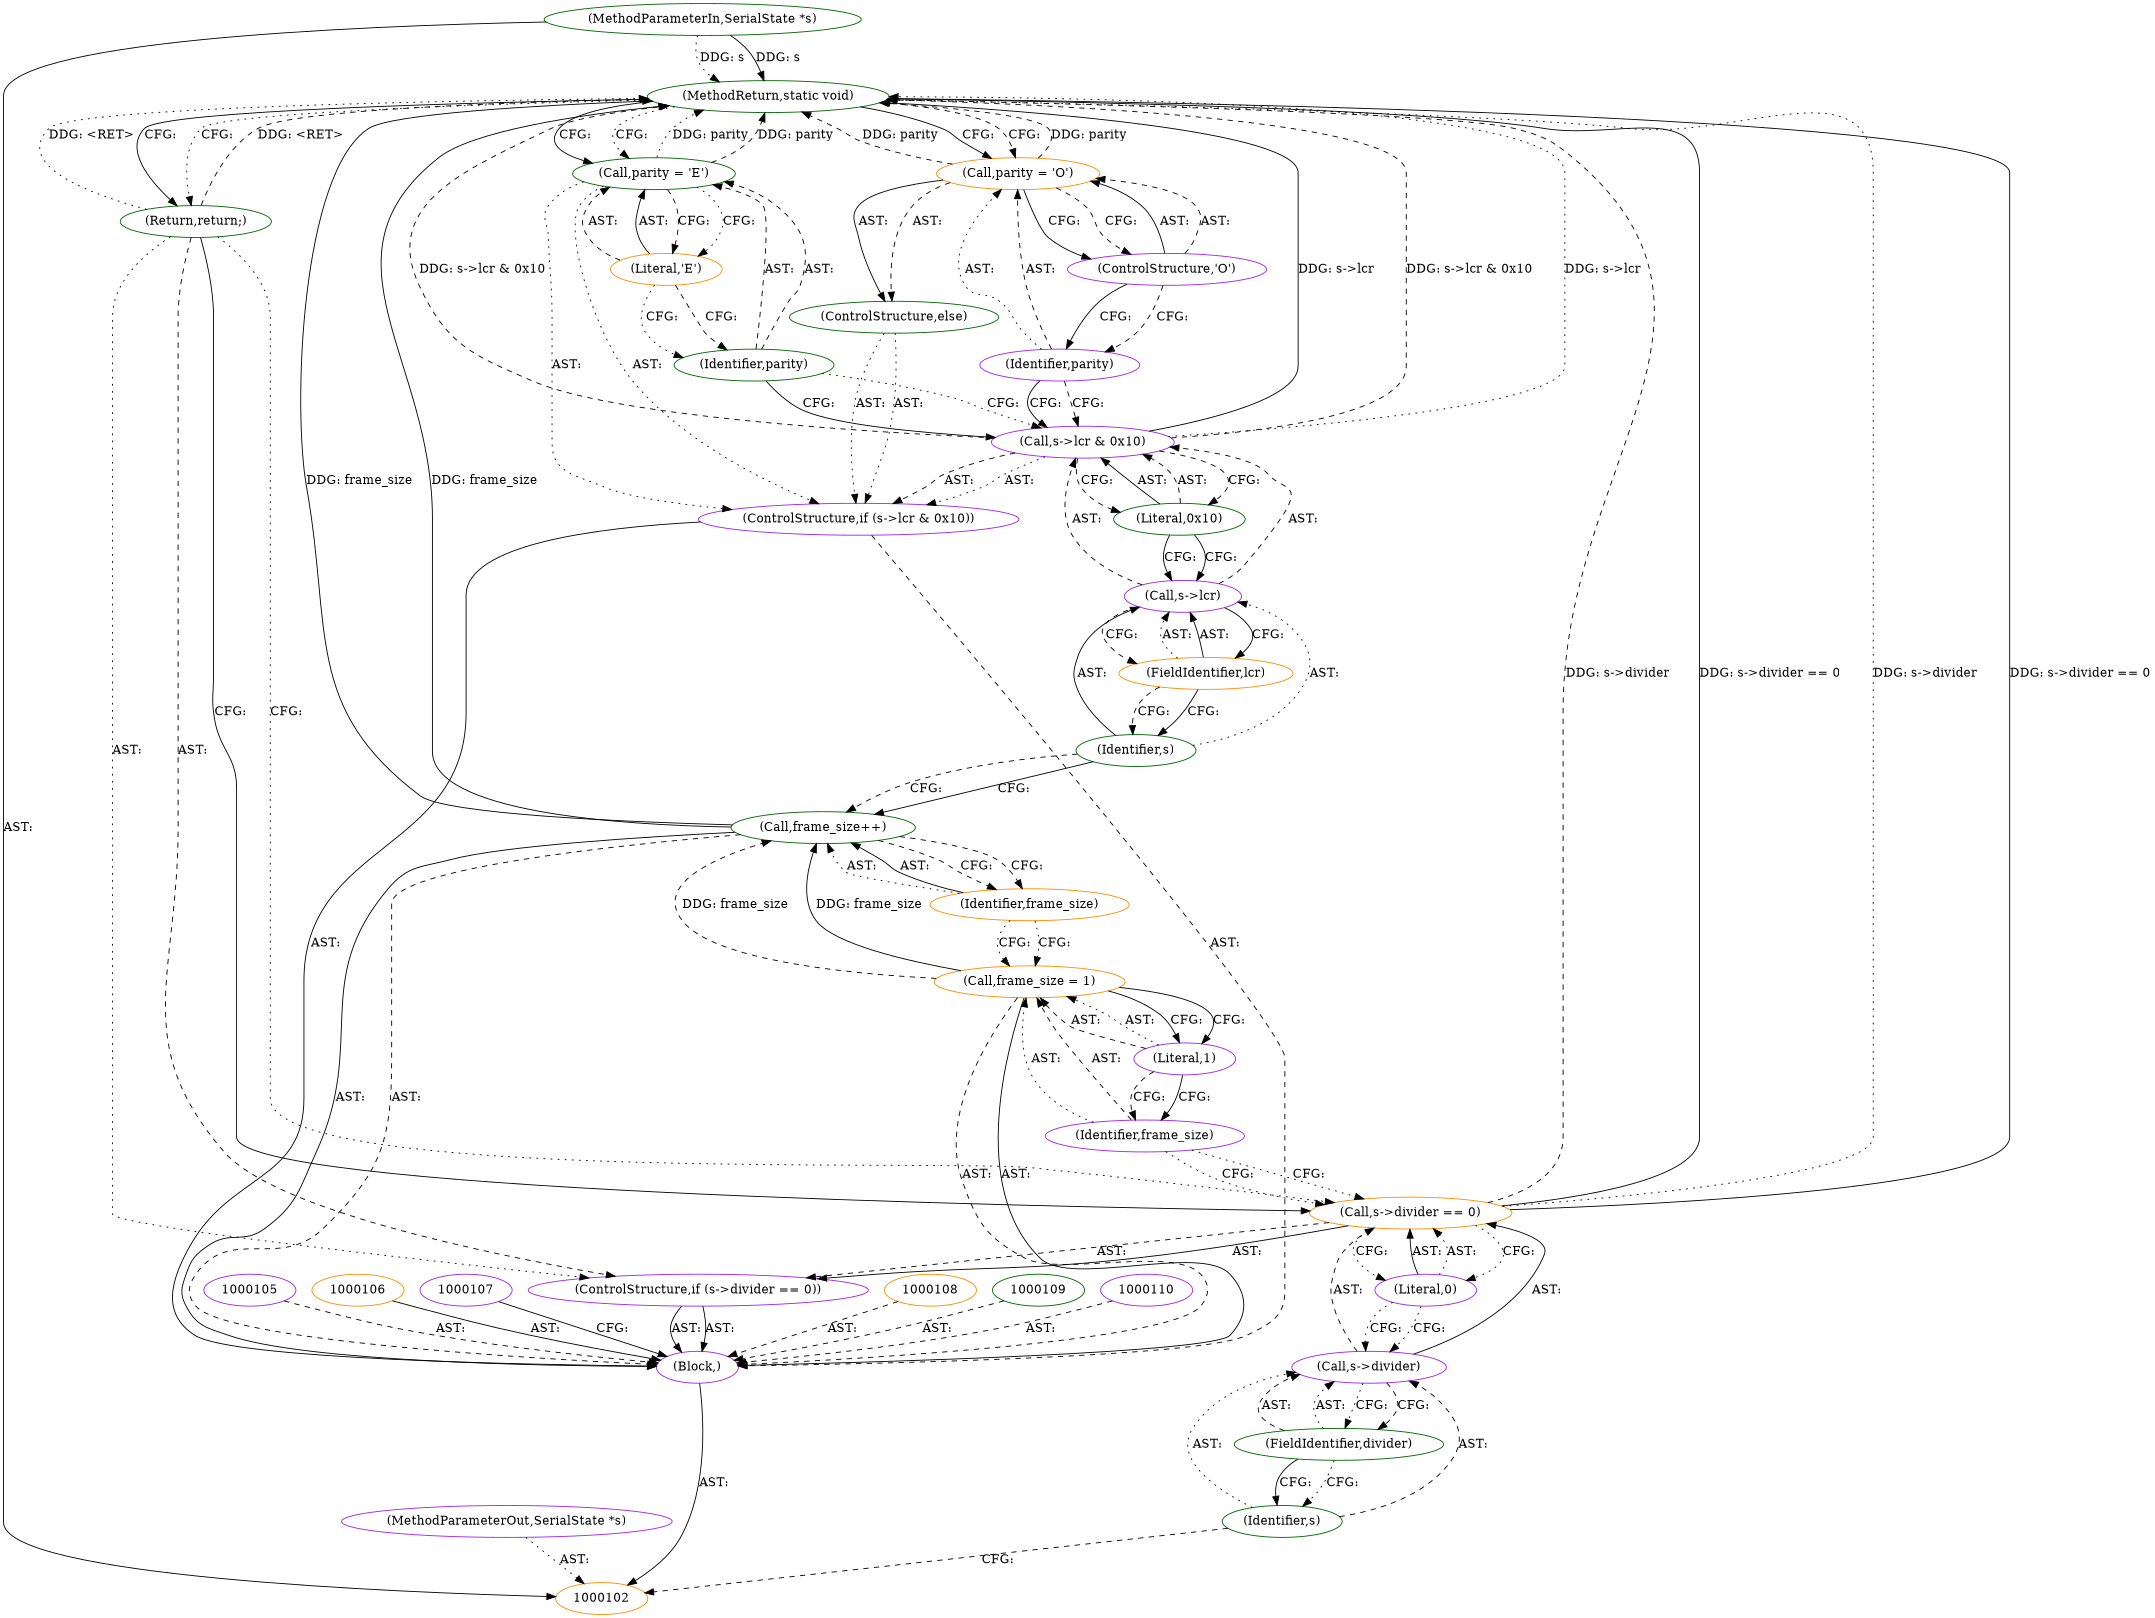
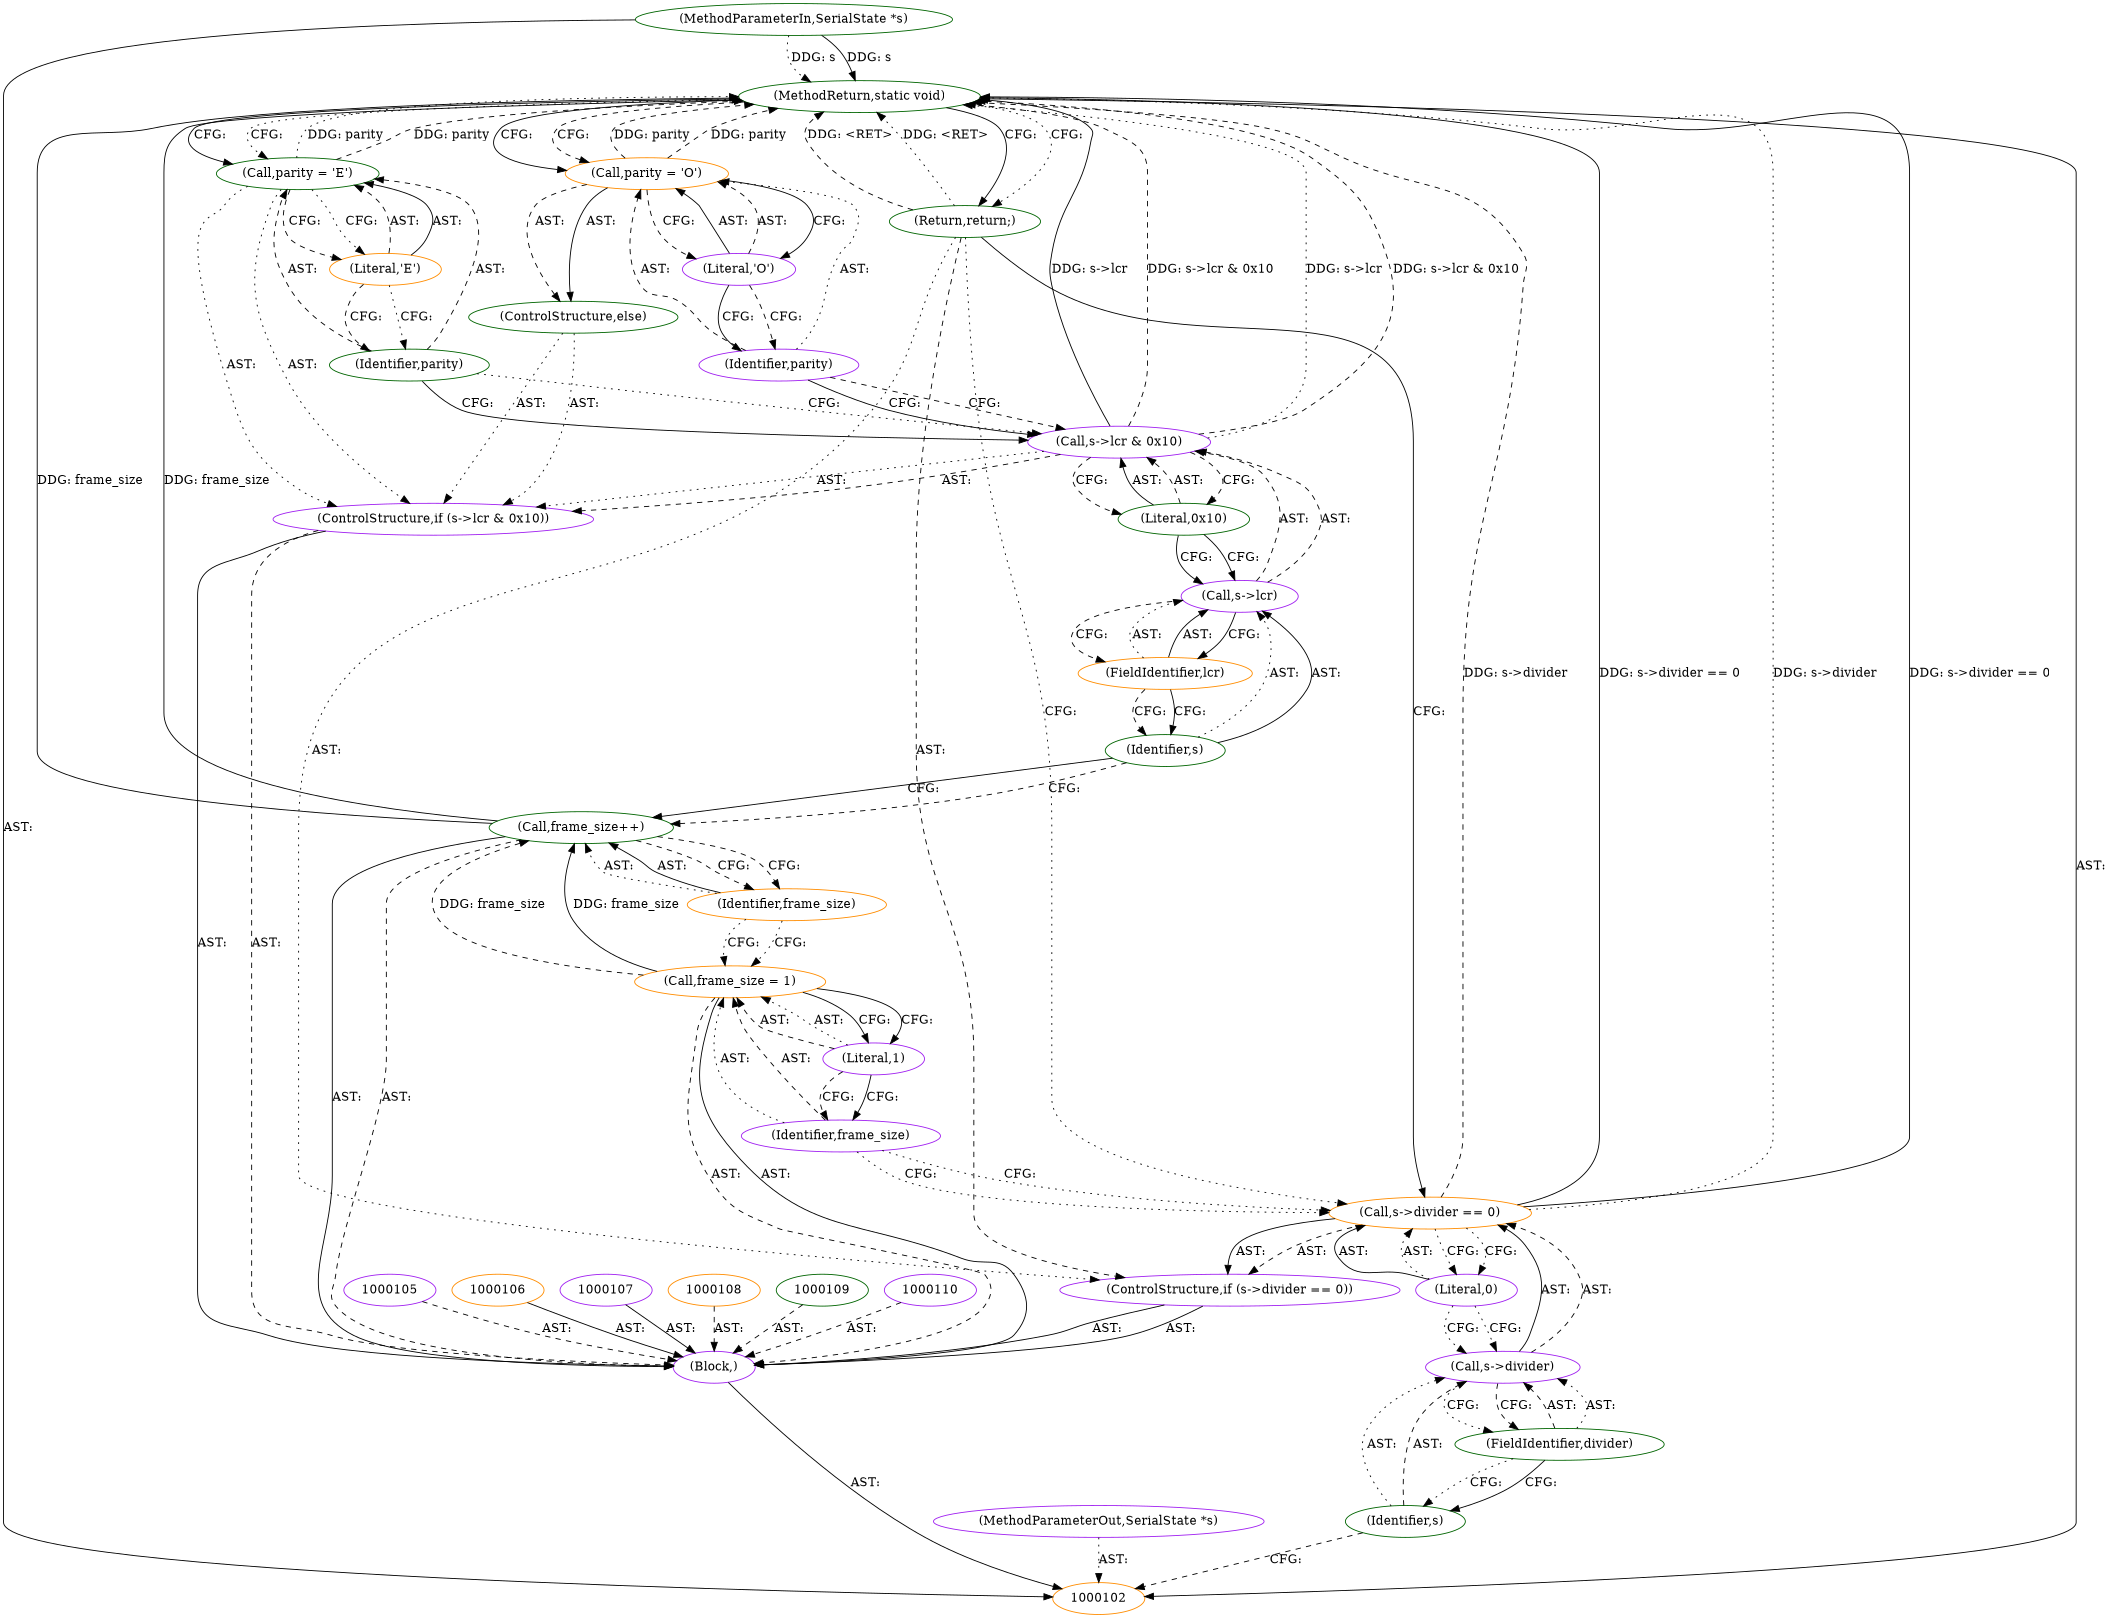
(1167, 269) -> (739, 269)
none -> (2076, 760)
(615, 1329) -> (683, 1329)
